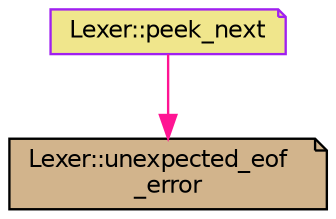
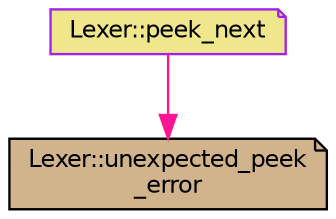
(168, 174) -> (168, 174)
